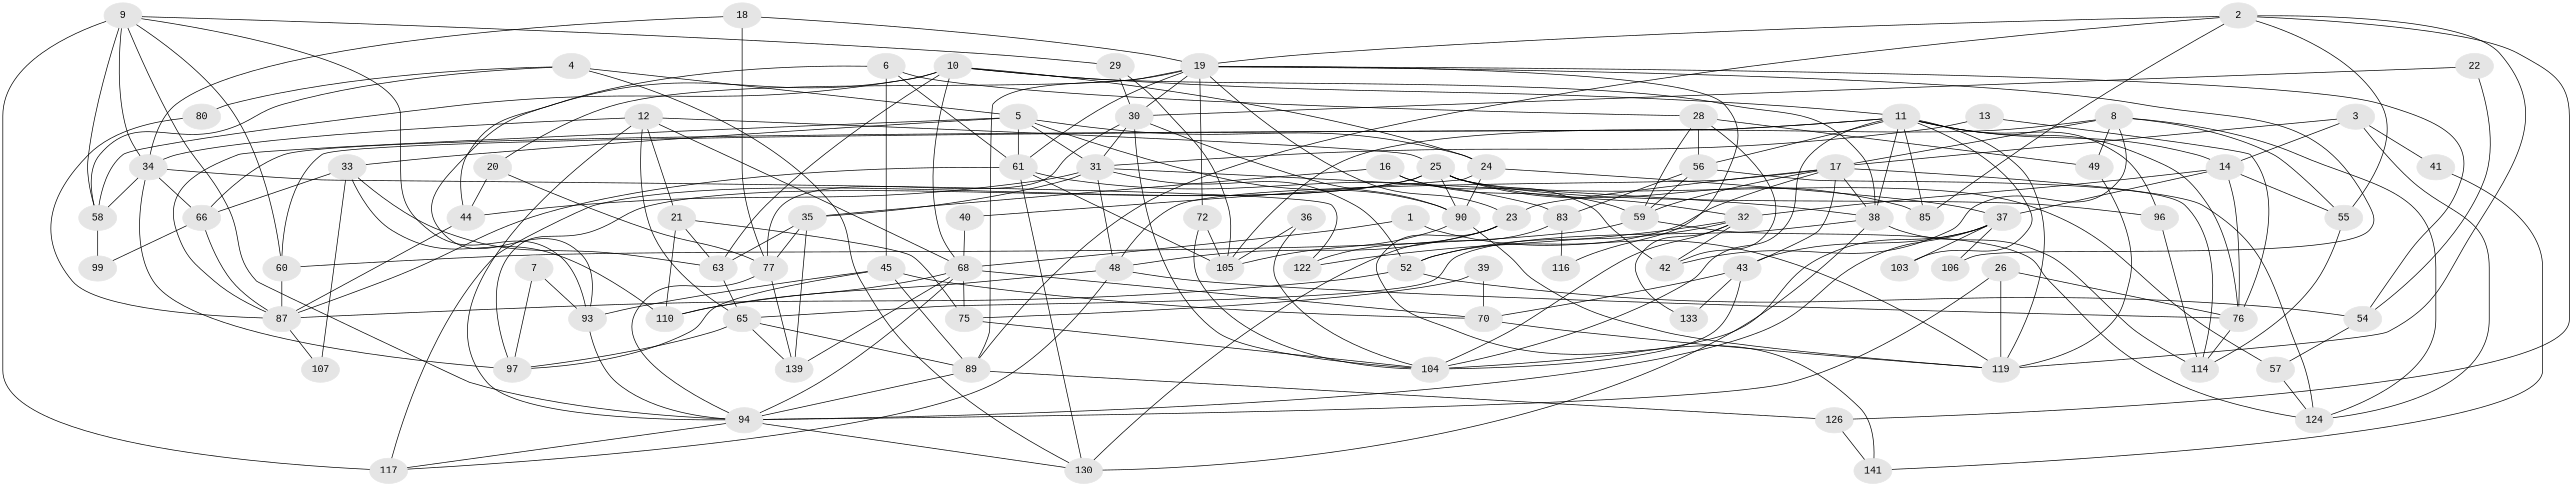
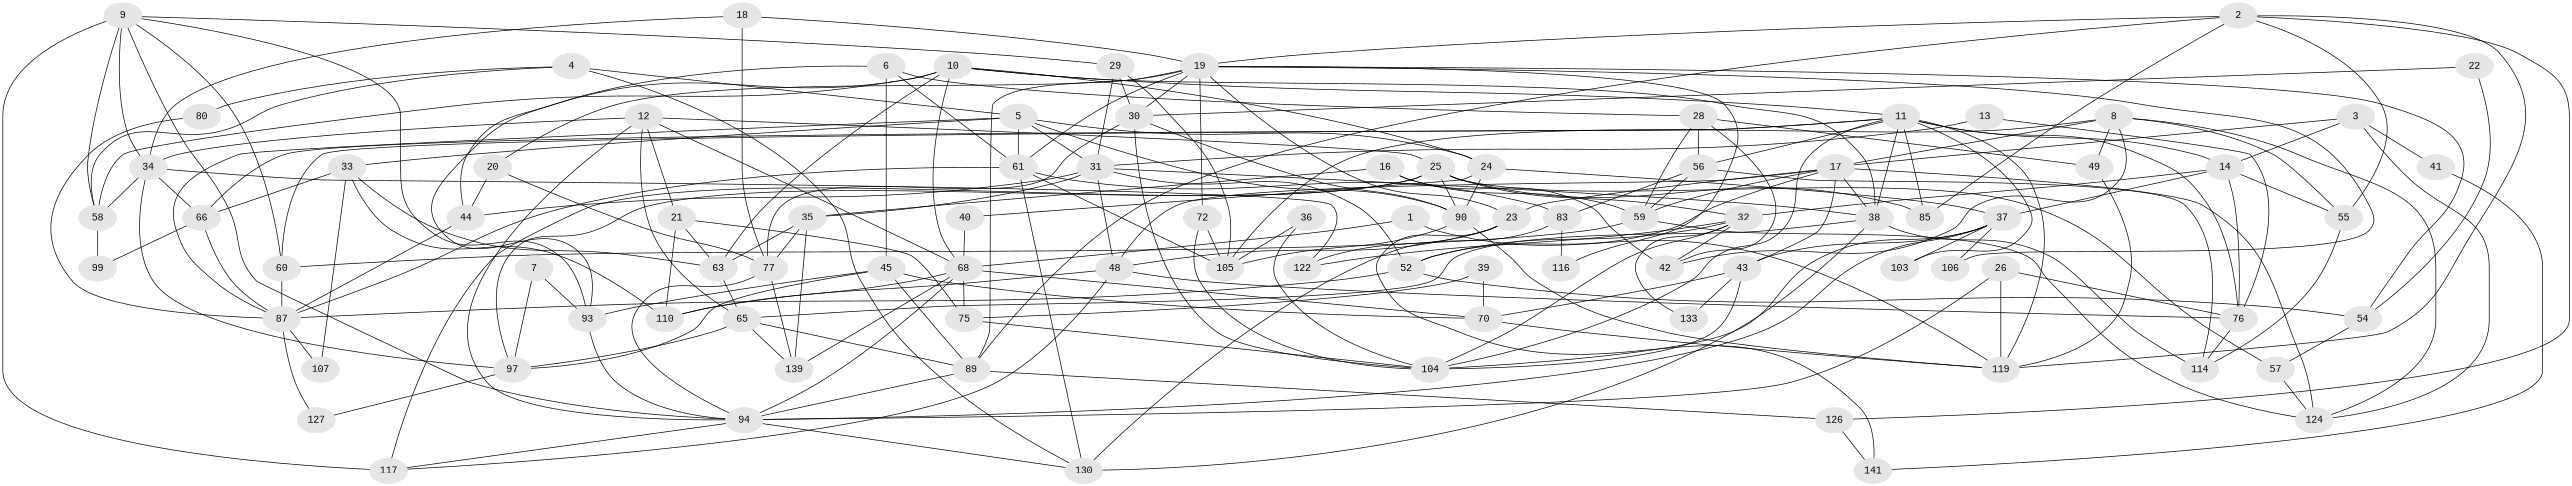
(1115, 142) -> (1105, 117)
(2160, 218) -> none
none -> (316, 420)
